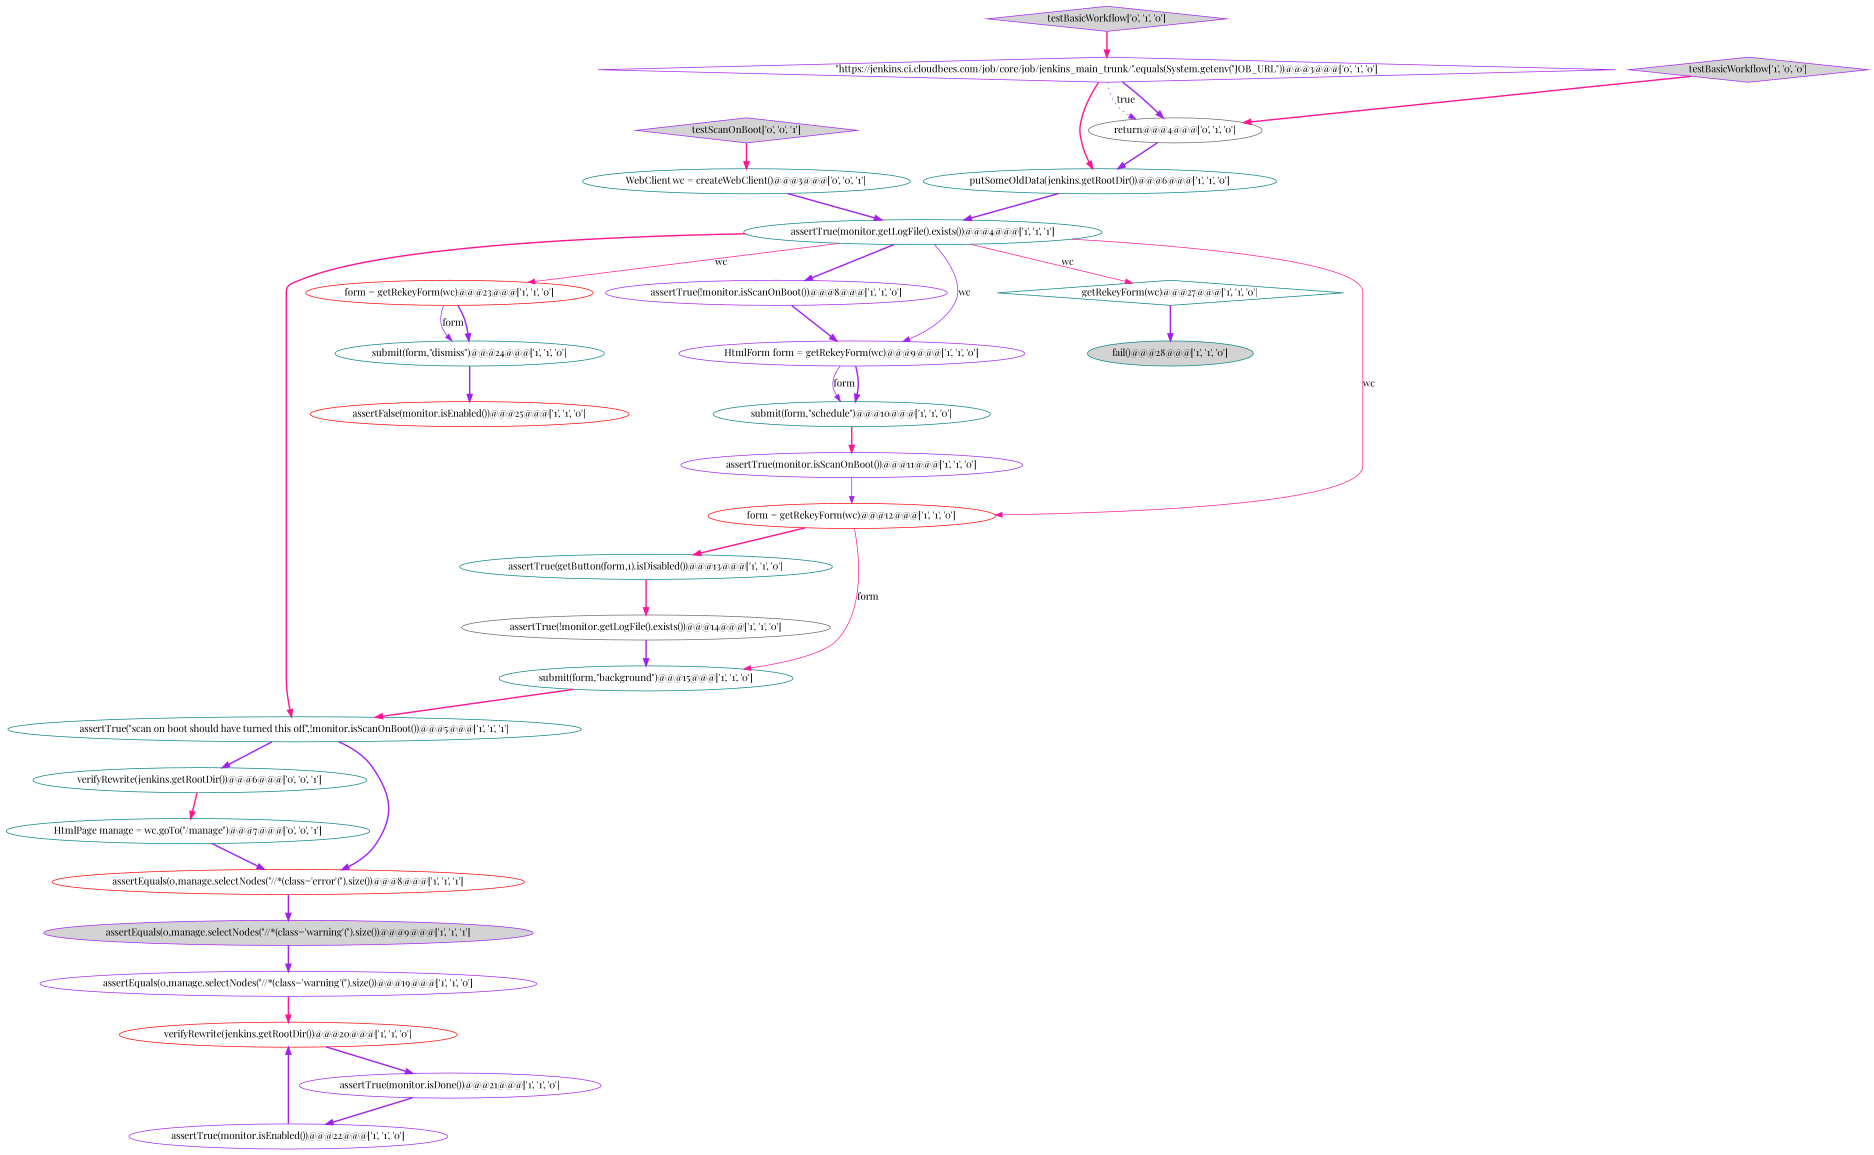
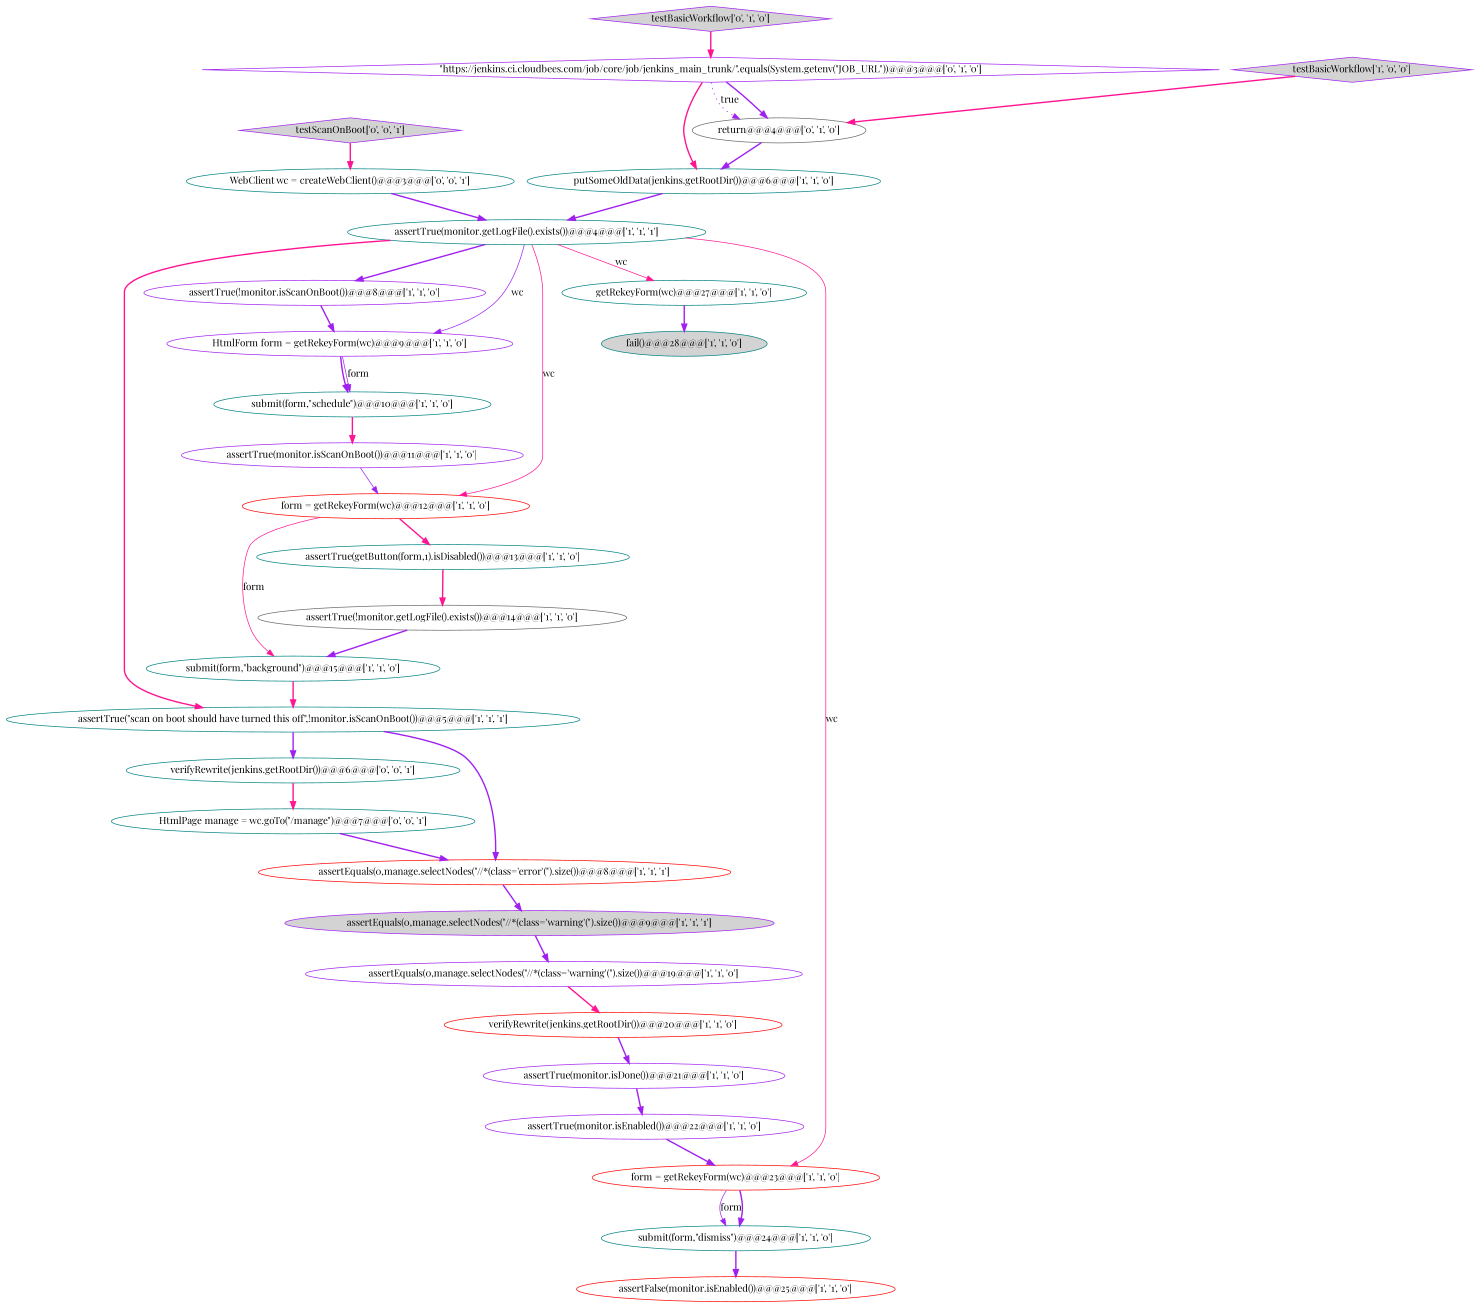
(1170, 293) -> (684, 293)
(288, 1089) -> (687, 1151)
